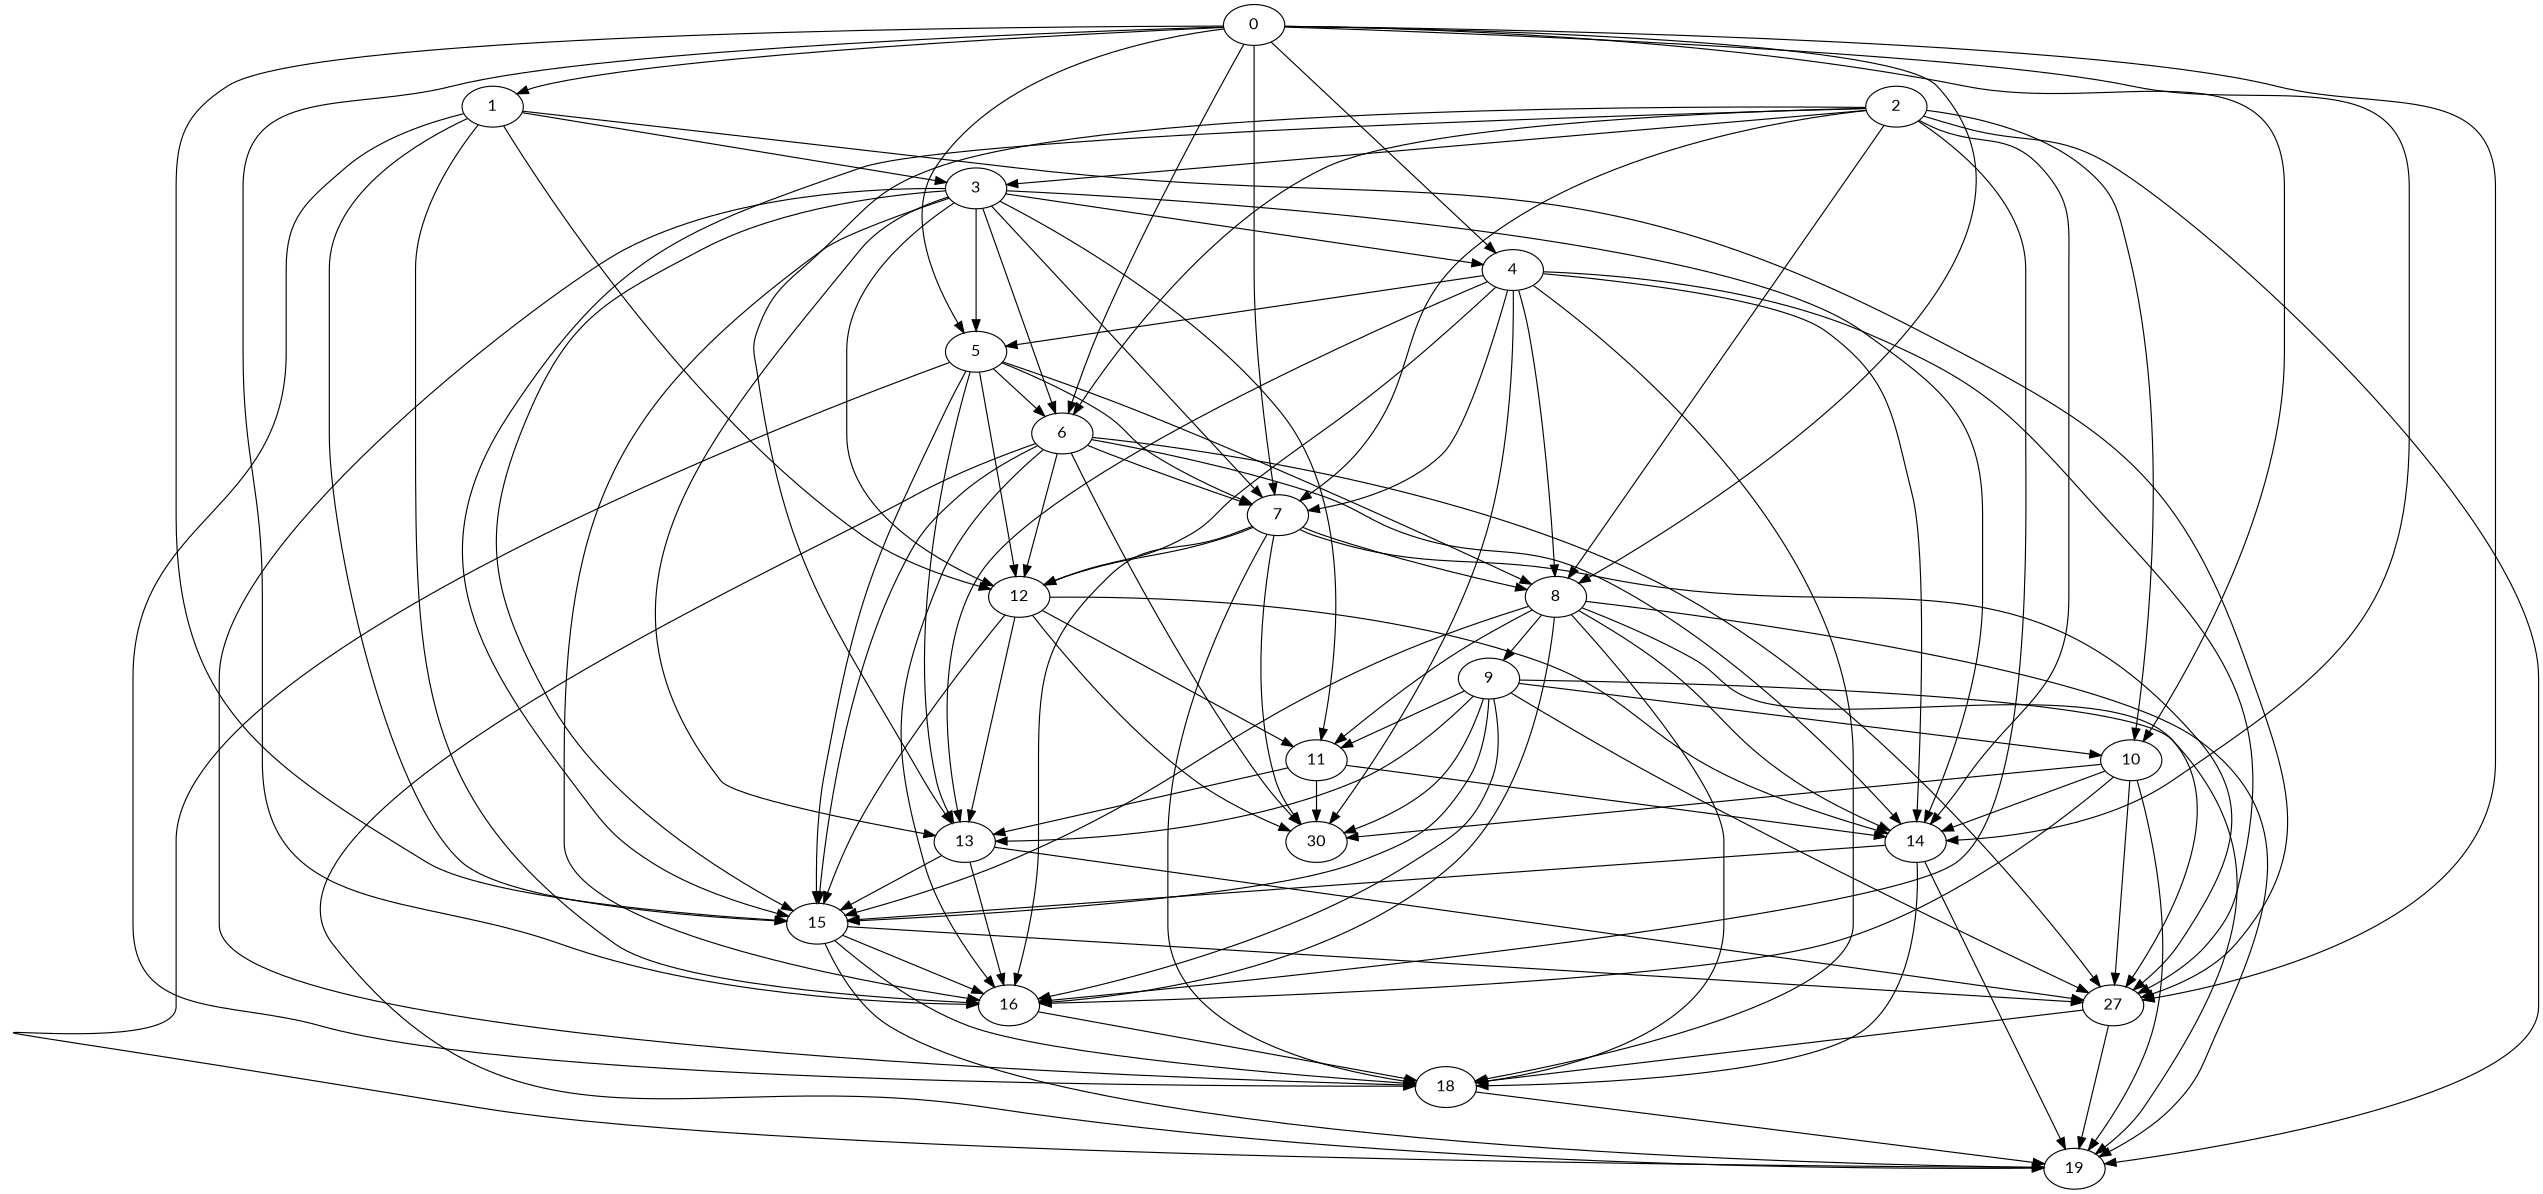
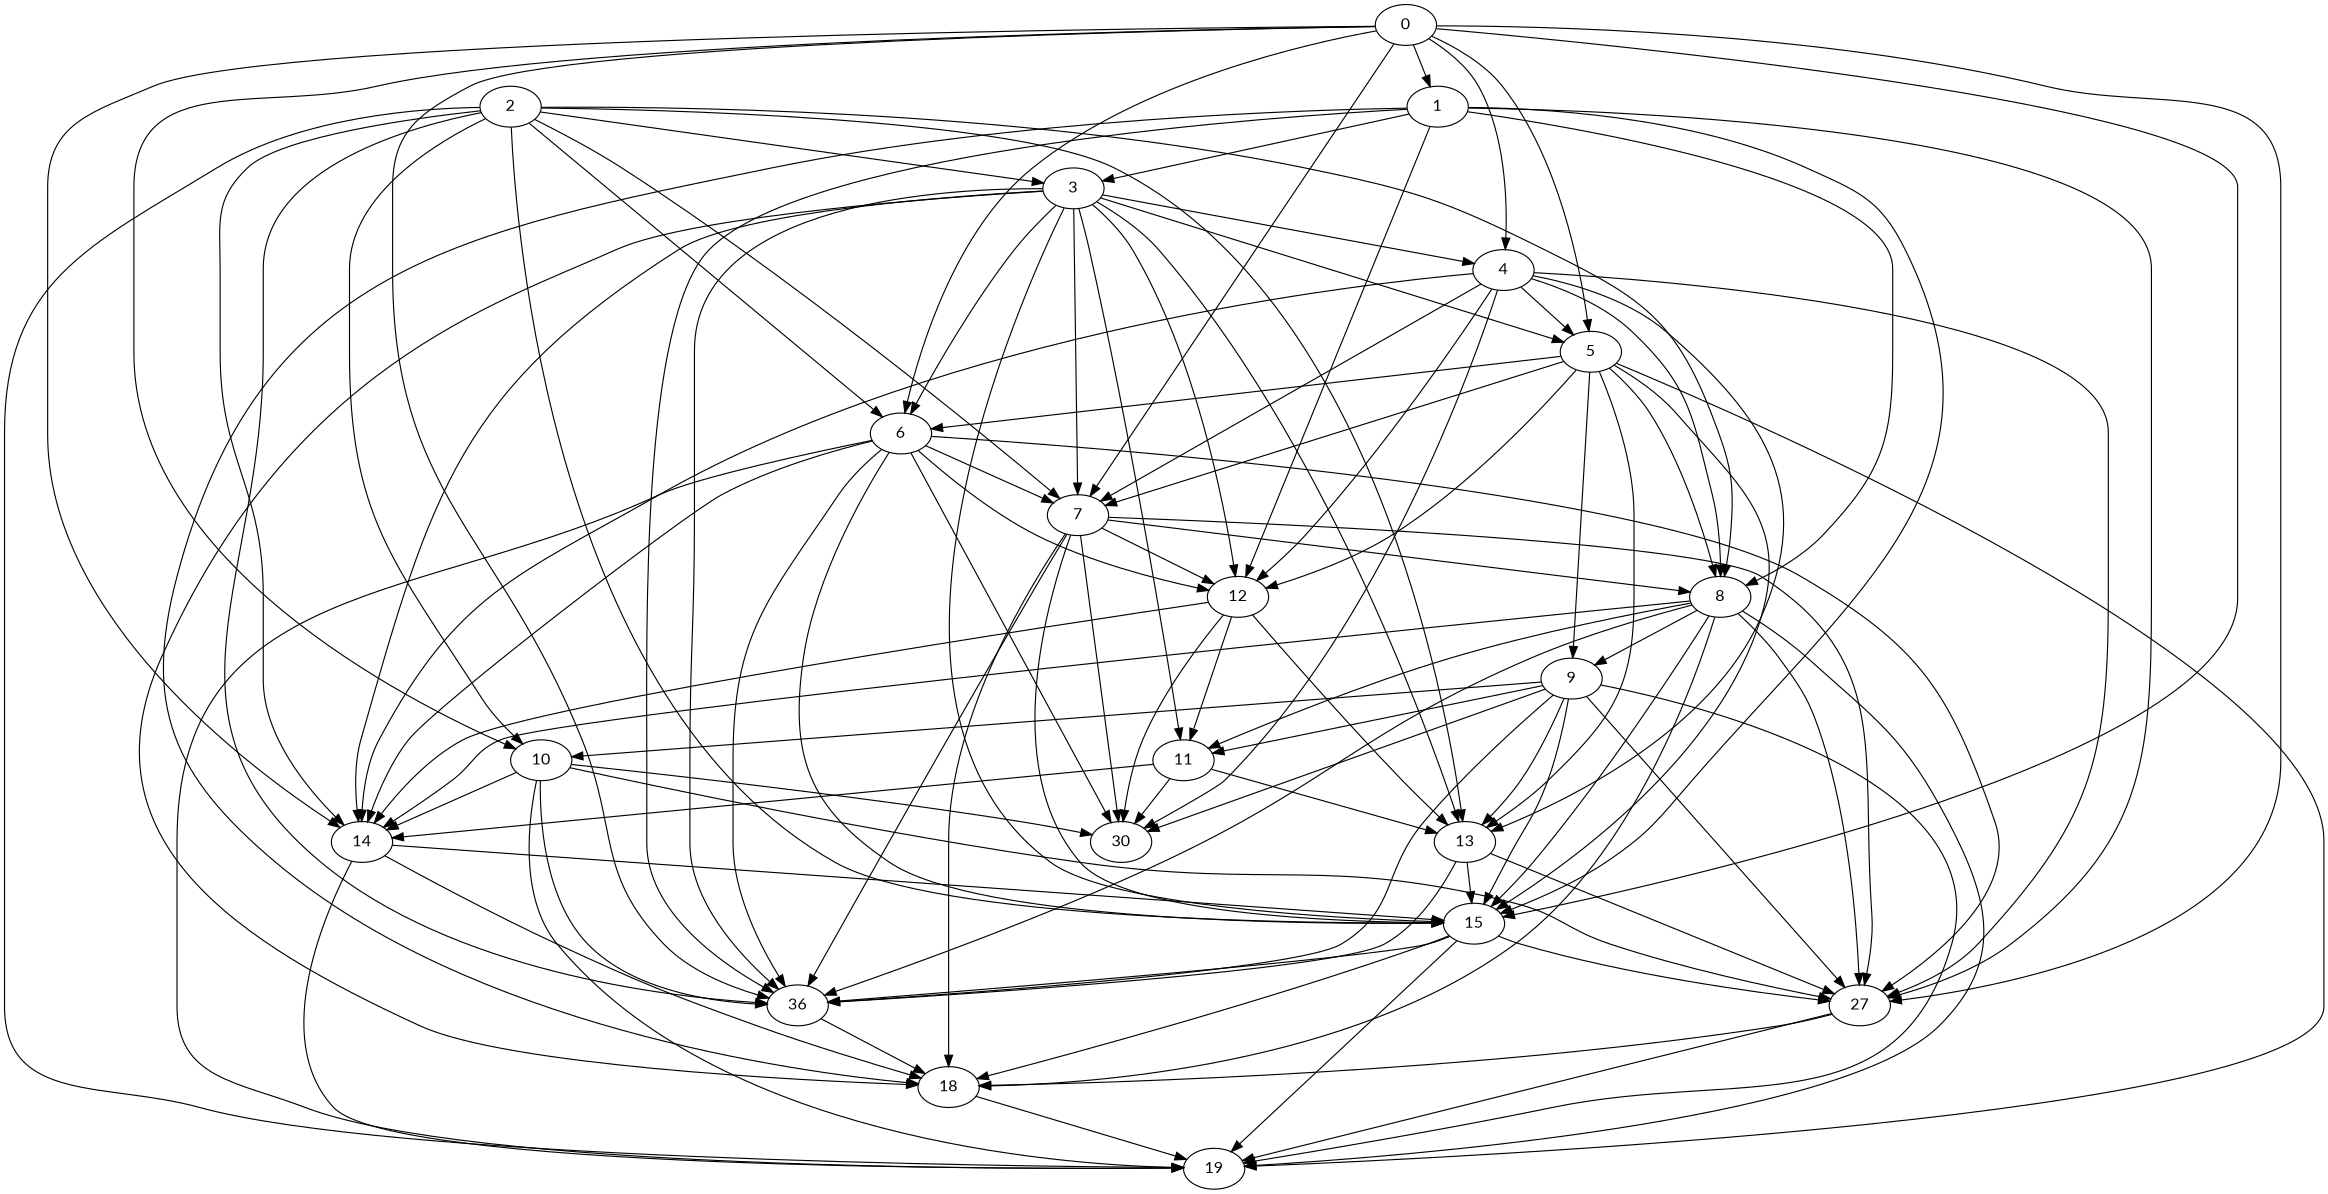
(1941, 94) -> (1866, 227)
none -> (1582, 502)
(910, 740) -> (1067, 841)
(1852, 753) -> none
(1009, 1005) -> (798, 1005)
